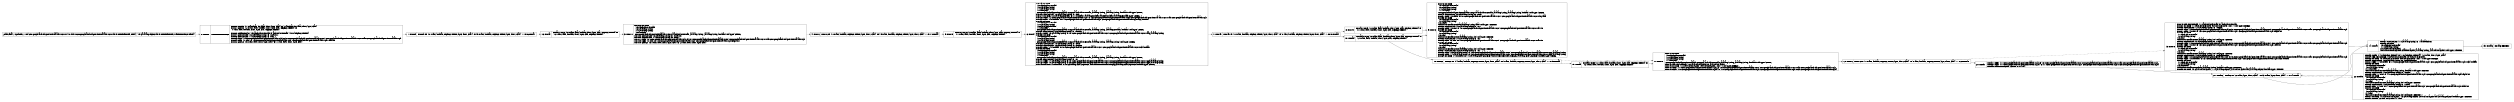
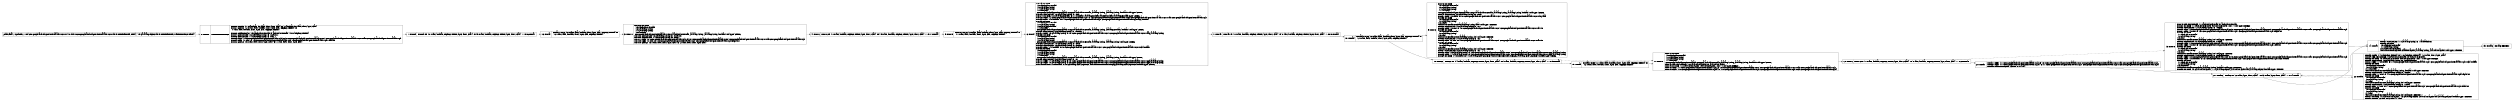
(1383, 30) -> none
